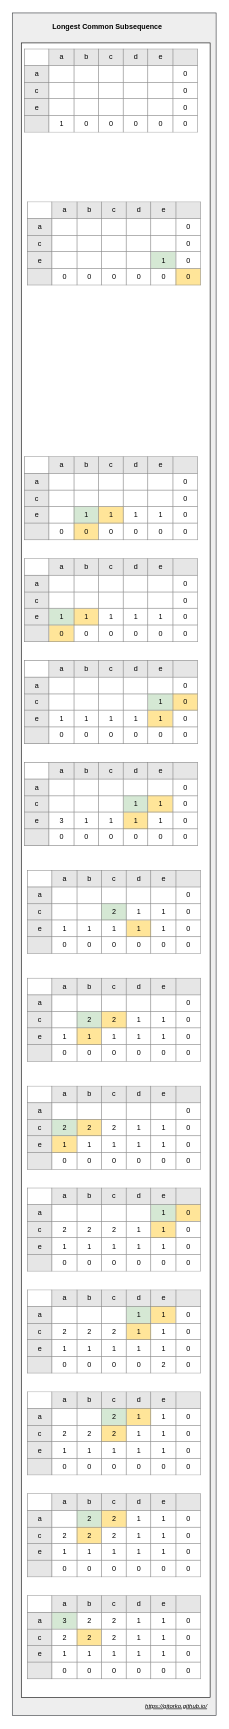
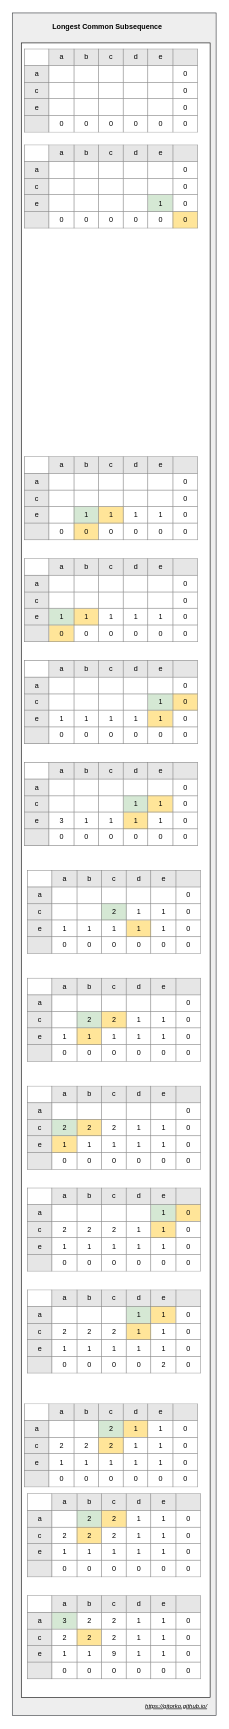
(36, 83) -> (36, 83)
(114, 243) -> (111, 186)
(114, 1434) -> (111, 1446)
(41, 1618) -> (41, 1618)
